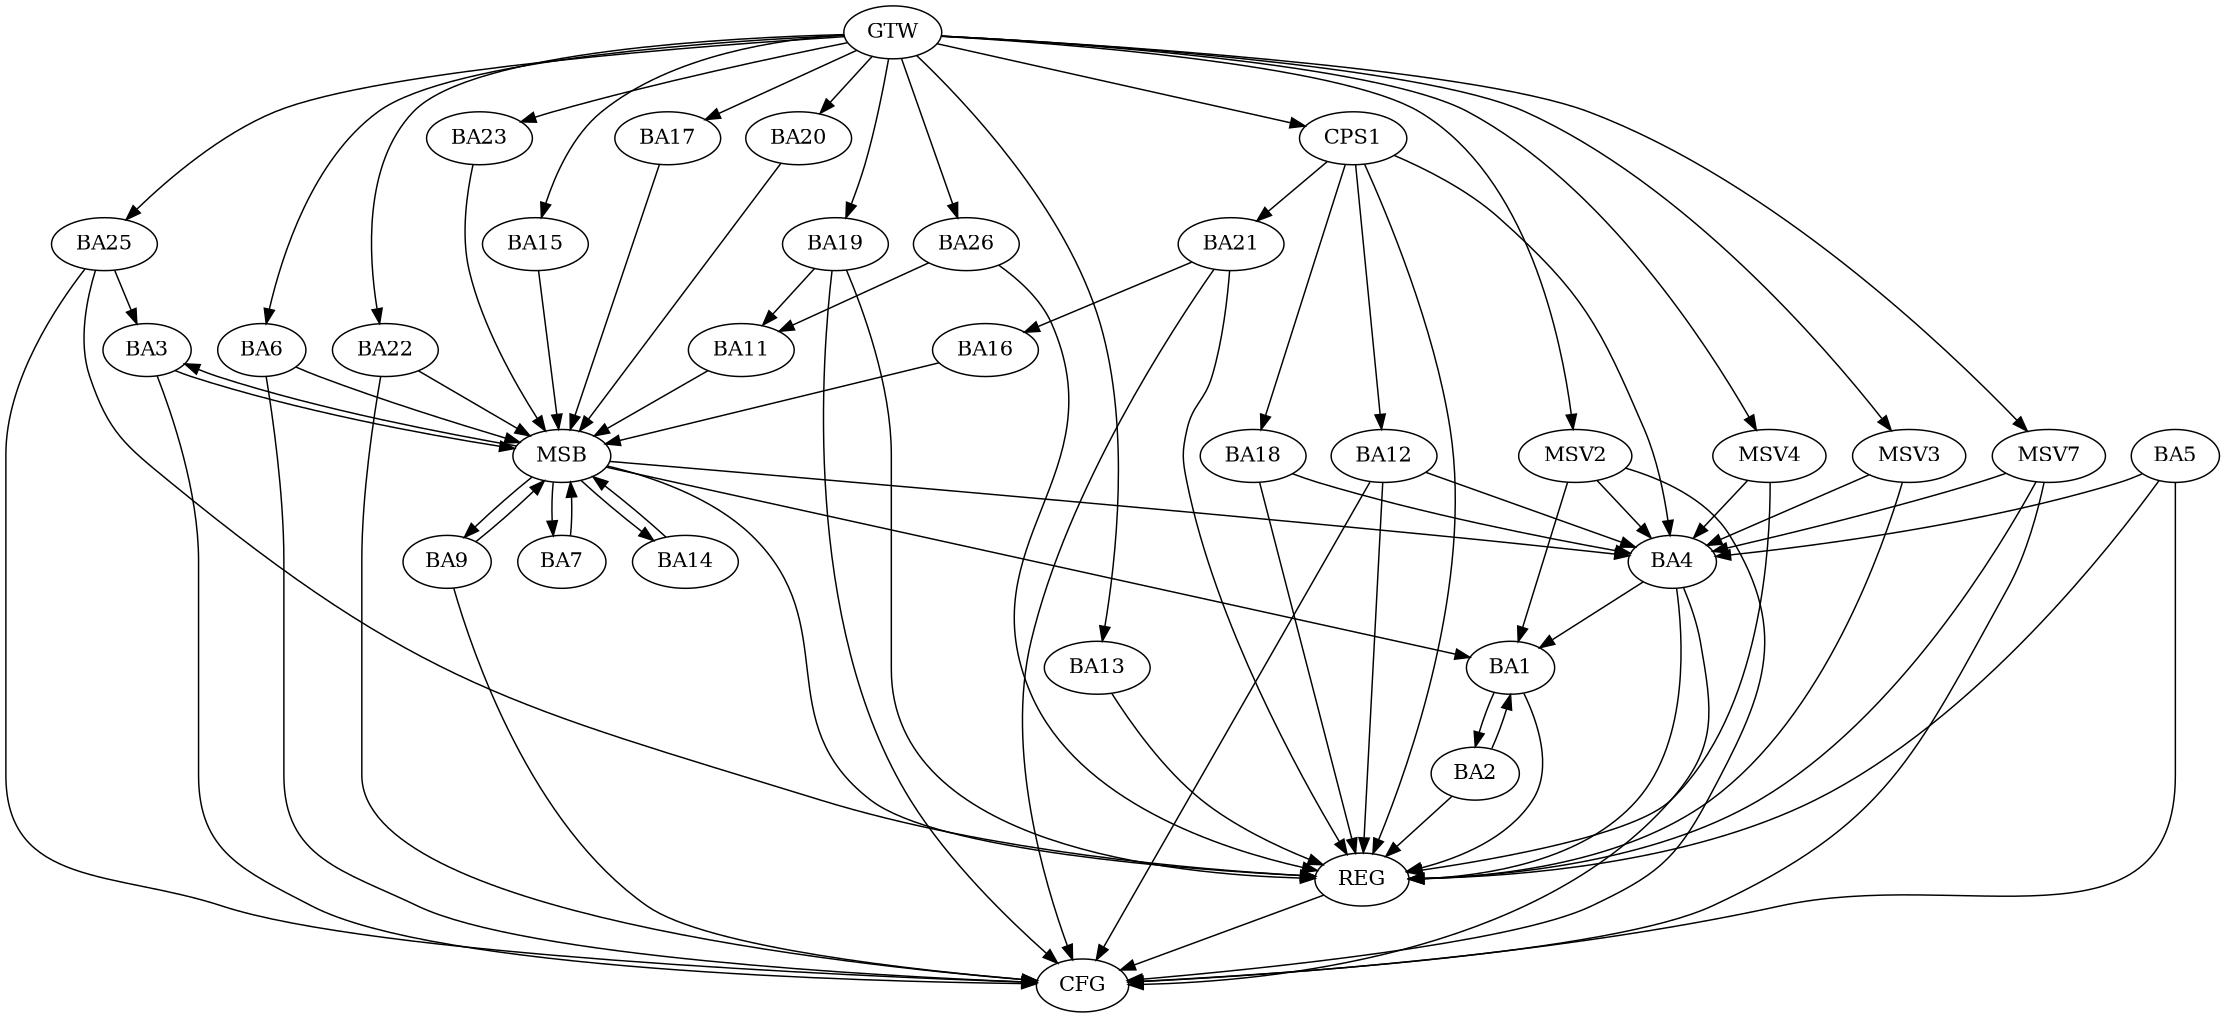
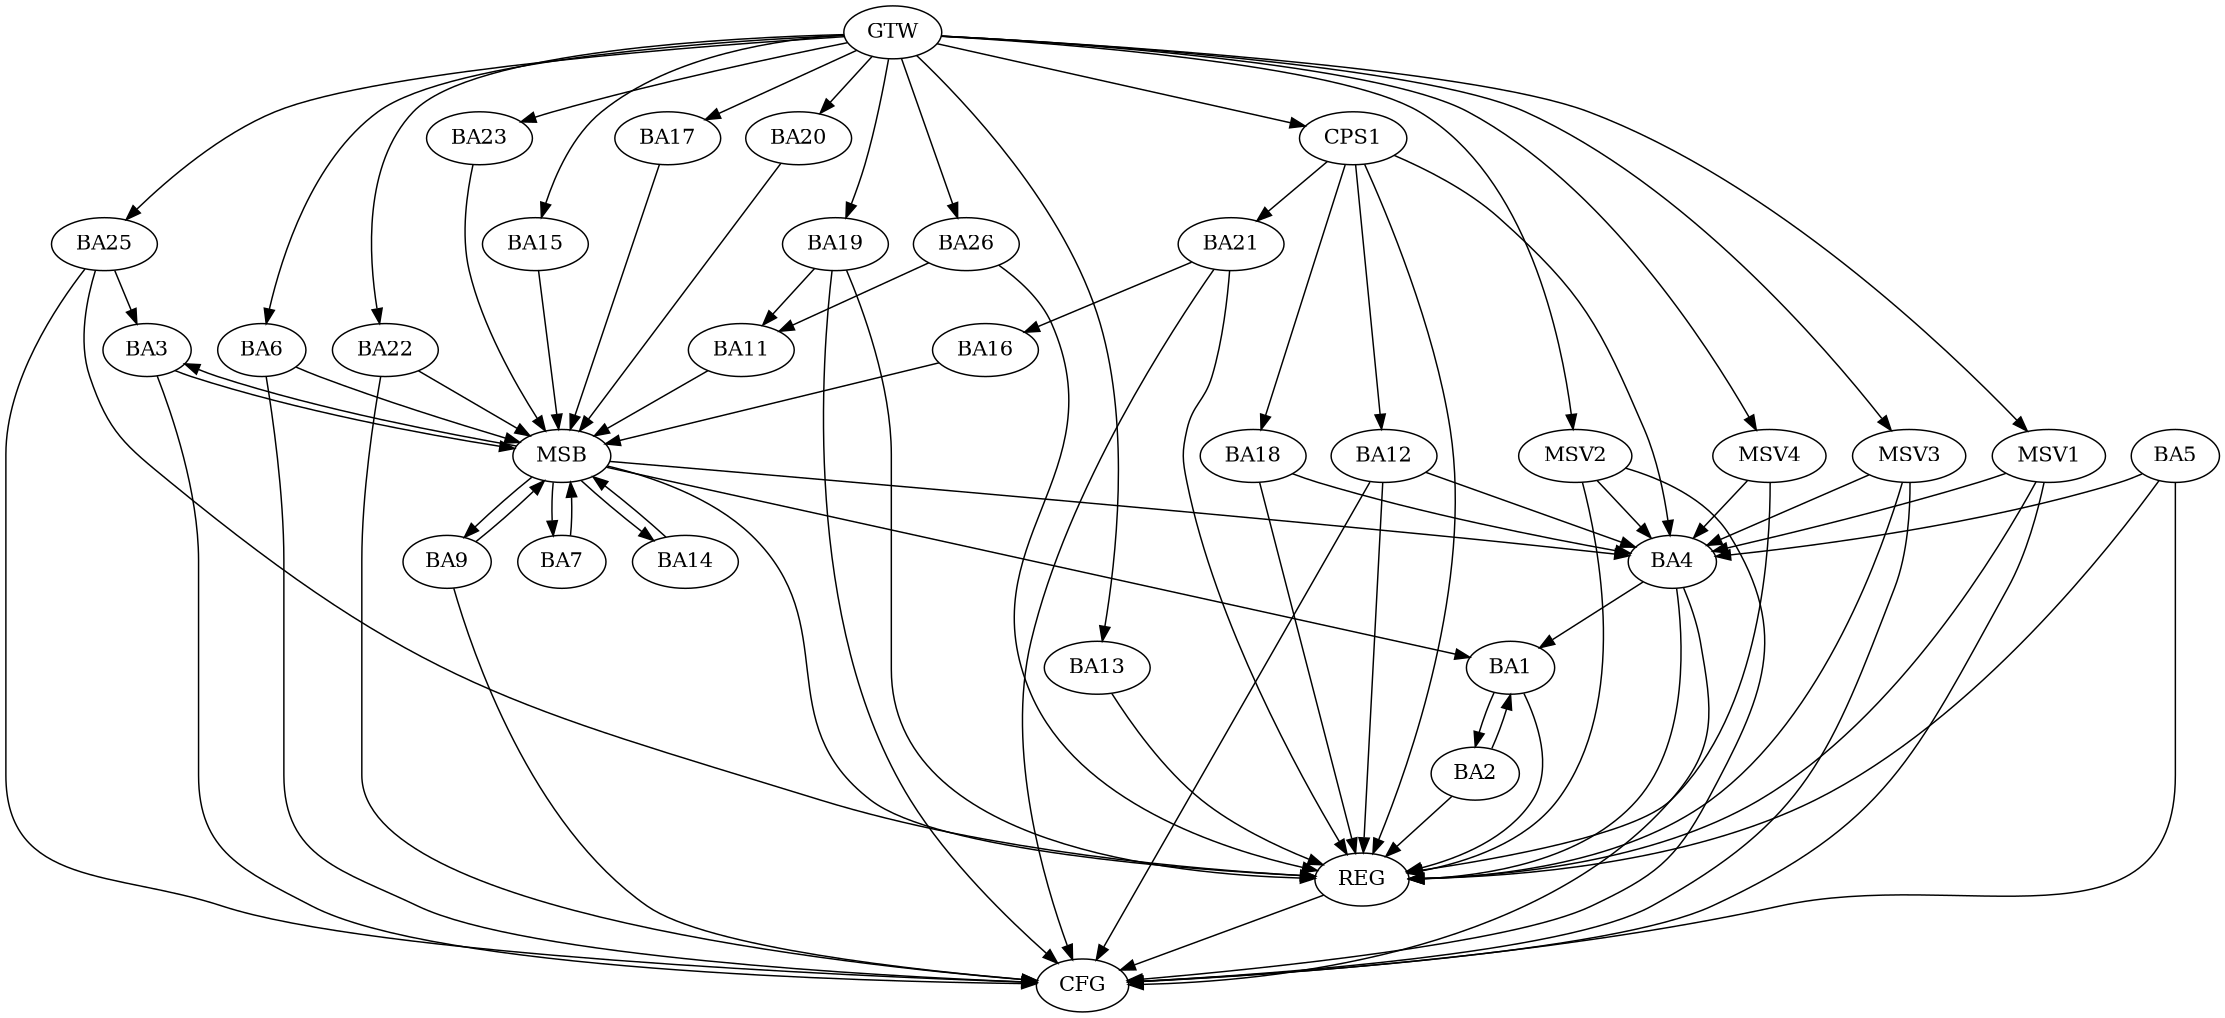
(2049, 456) -> (2049, 456)
(1544, 558) -> (1593, 722)
none -> (1653, 905)
